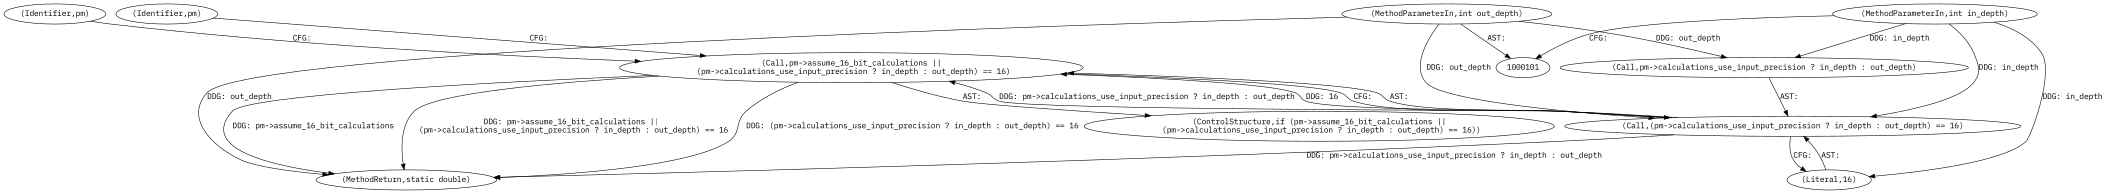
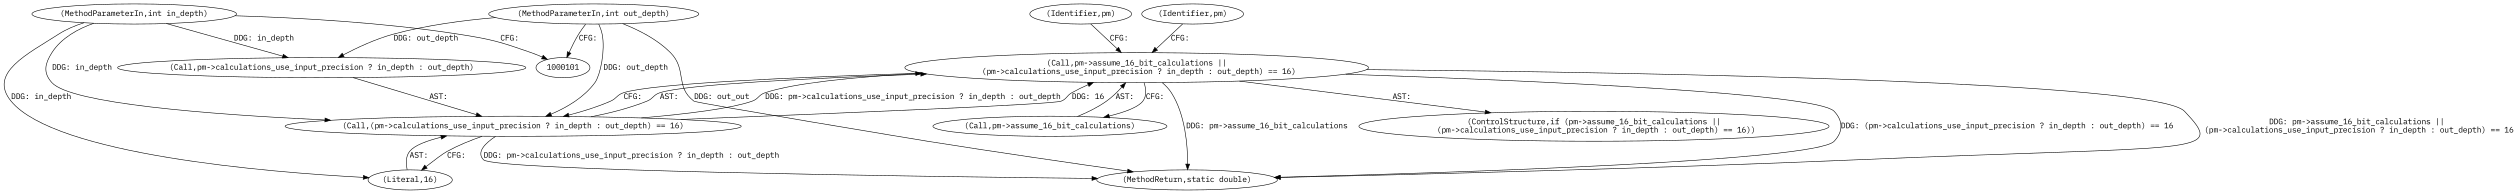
(1499, 38) -> (590, 38)
(240, 97) -> (722, 97)
none -> (1050, 126)
